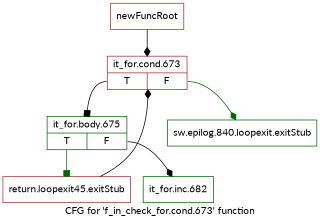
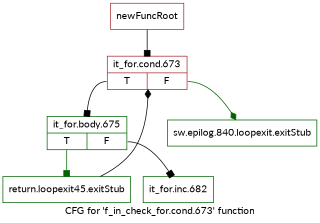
(147, 38) -> (147, 39)
(150, 151) -> (151, 151)
(67, 190) -> (67, 190)
